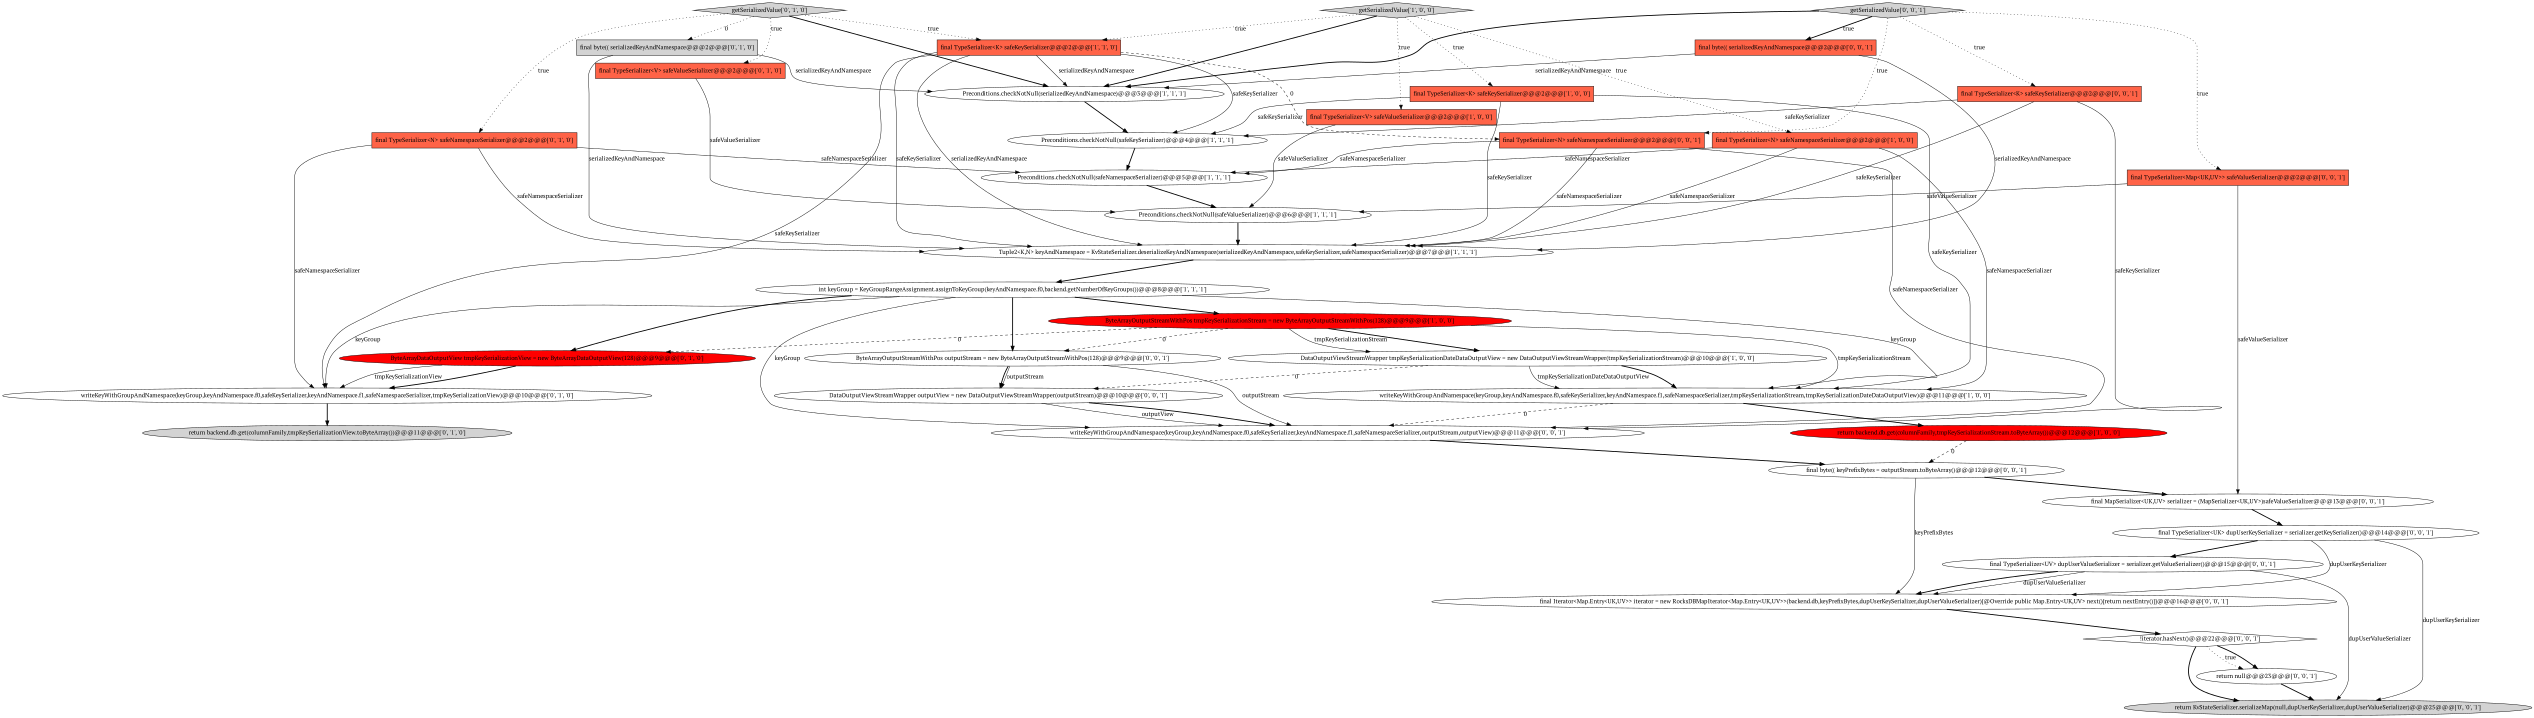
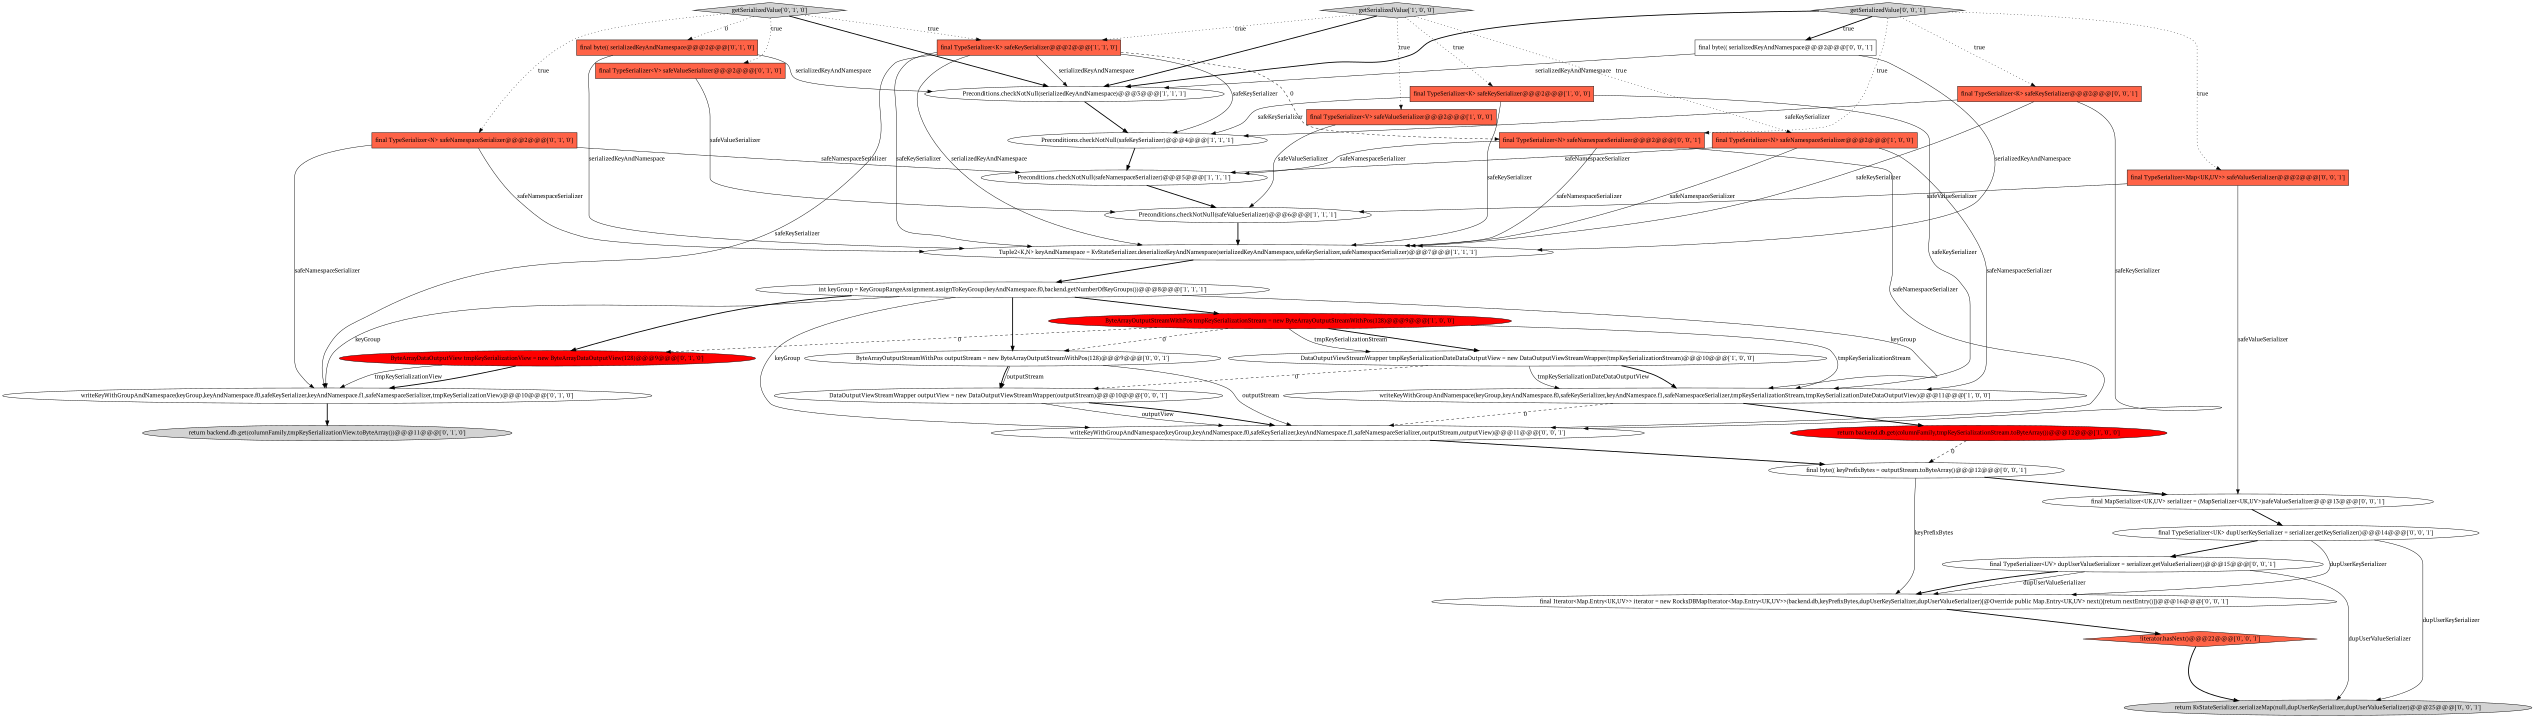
(667, 48) -> (667, 48)
(1786, 48) -> (1786, 48)
(2200, 639) -> (2200, 639)
(2267, 676) -> none
